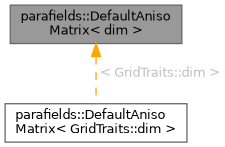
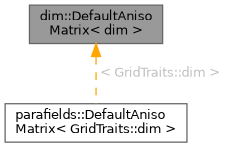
(96, 24) -> (96, 24)
